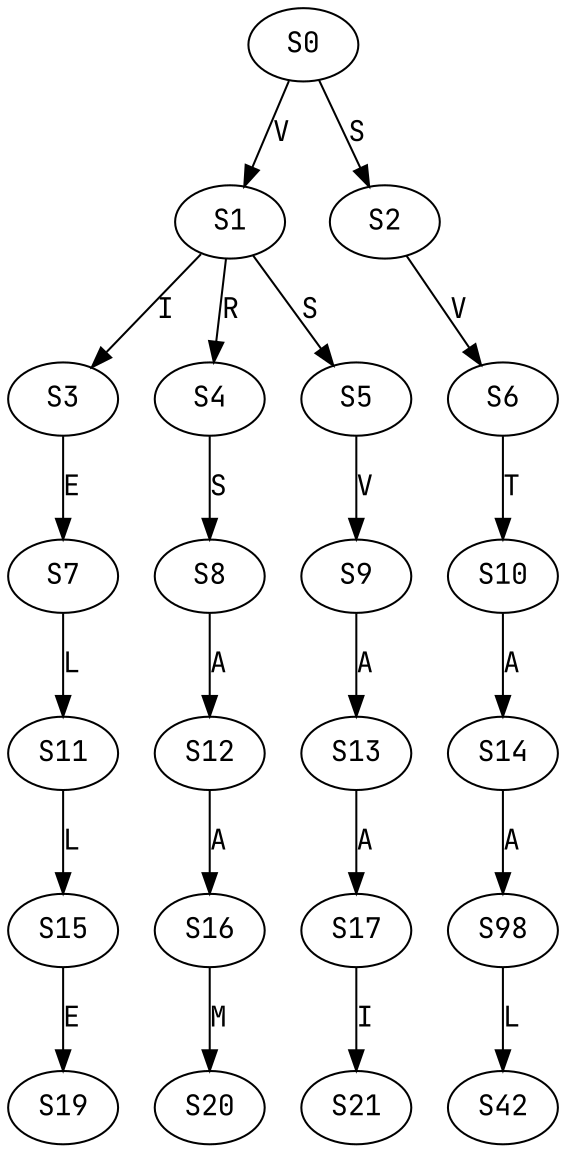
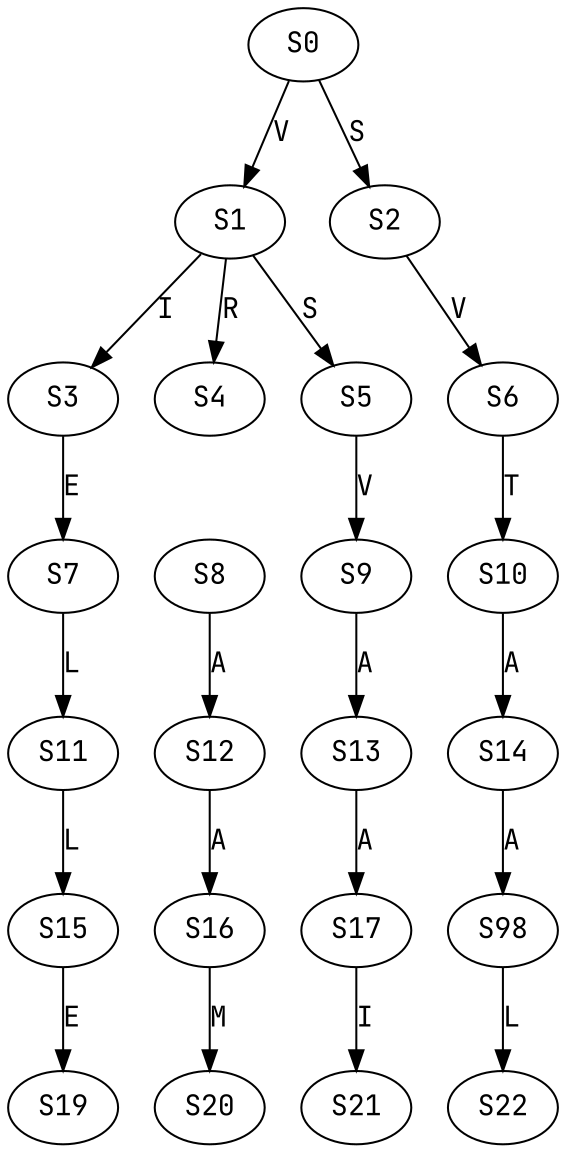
(210, 477) -> none
(503, 1108) -> (503, 1108)
